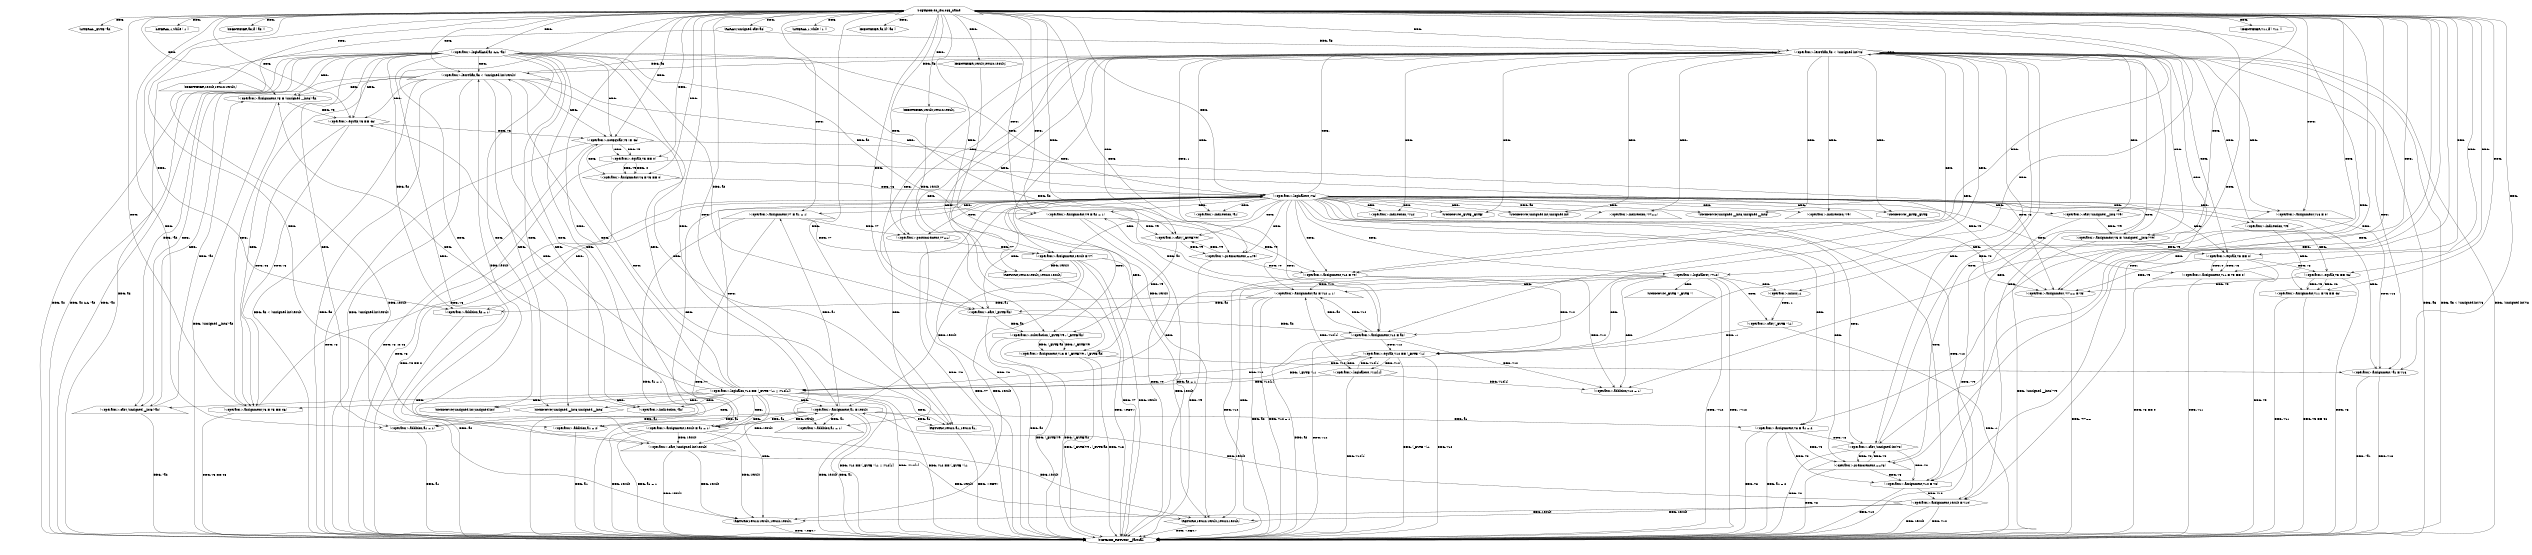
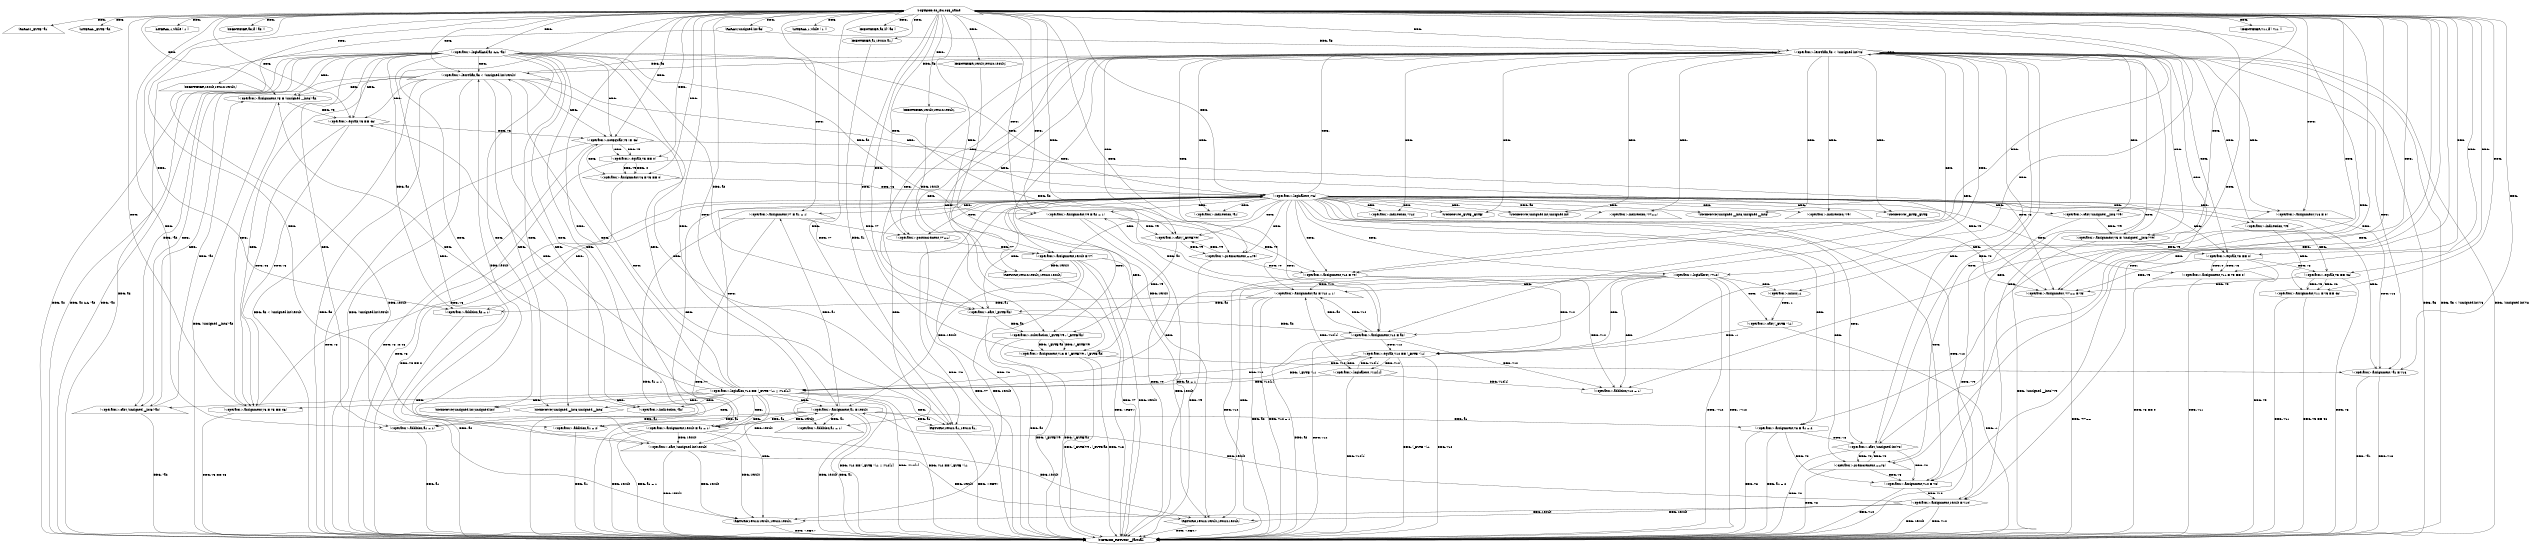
none -> (34, 29)
(744, 29) -> (744, 29)
none -> (872, 41)
(1184, 159) -> (1184, 159)
(1983, 168) -> (1983, 168)
none -> (862, 223)
(1670, 294) -> none
(1809, 451) -> none
